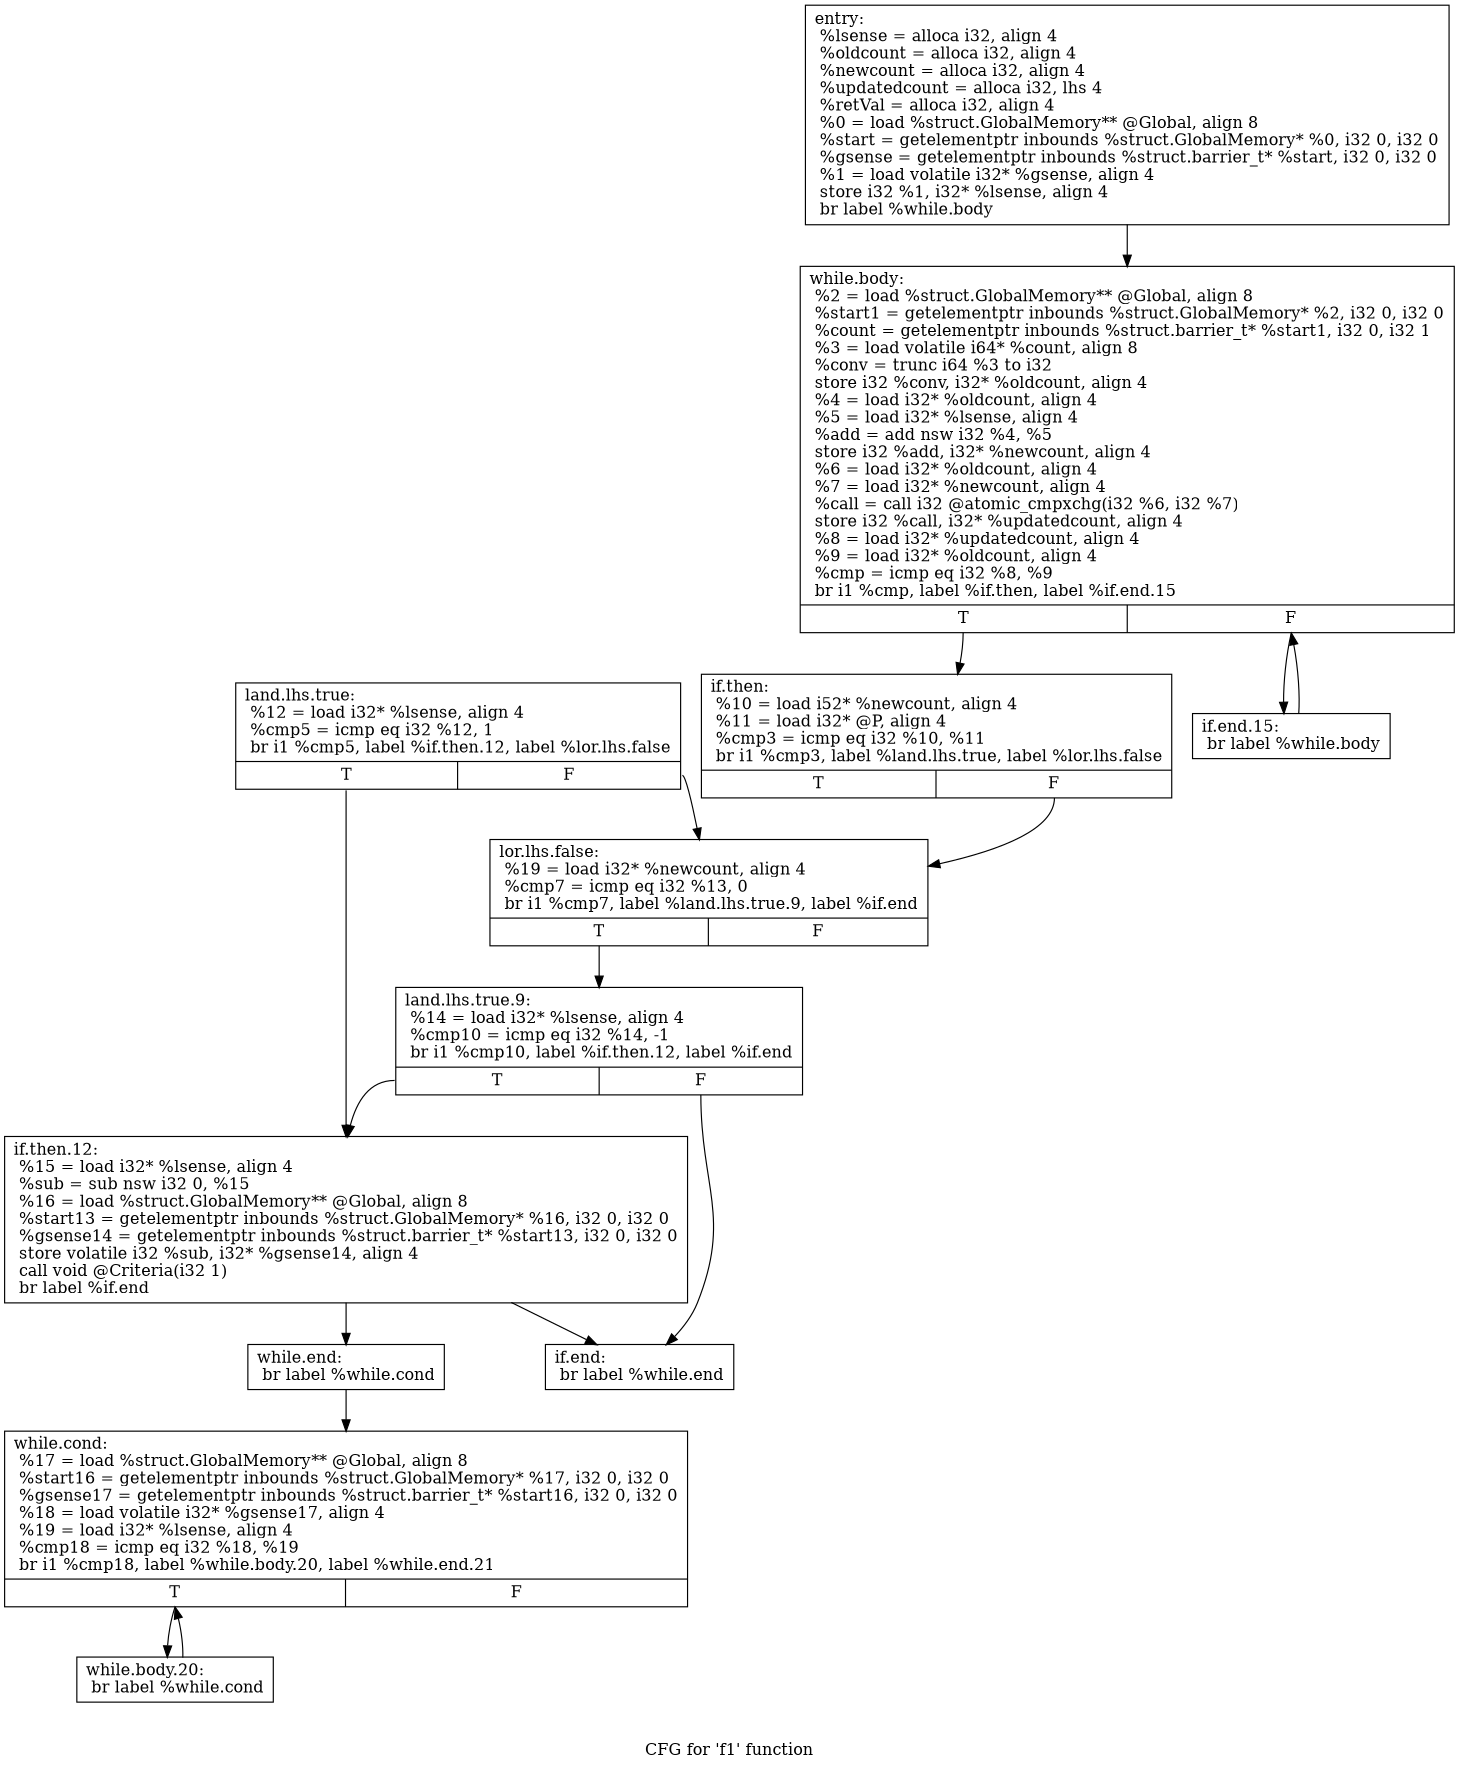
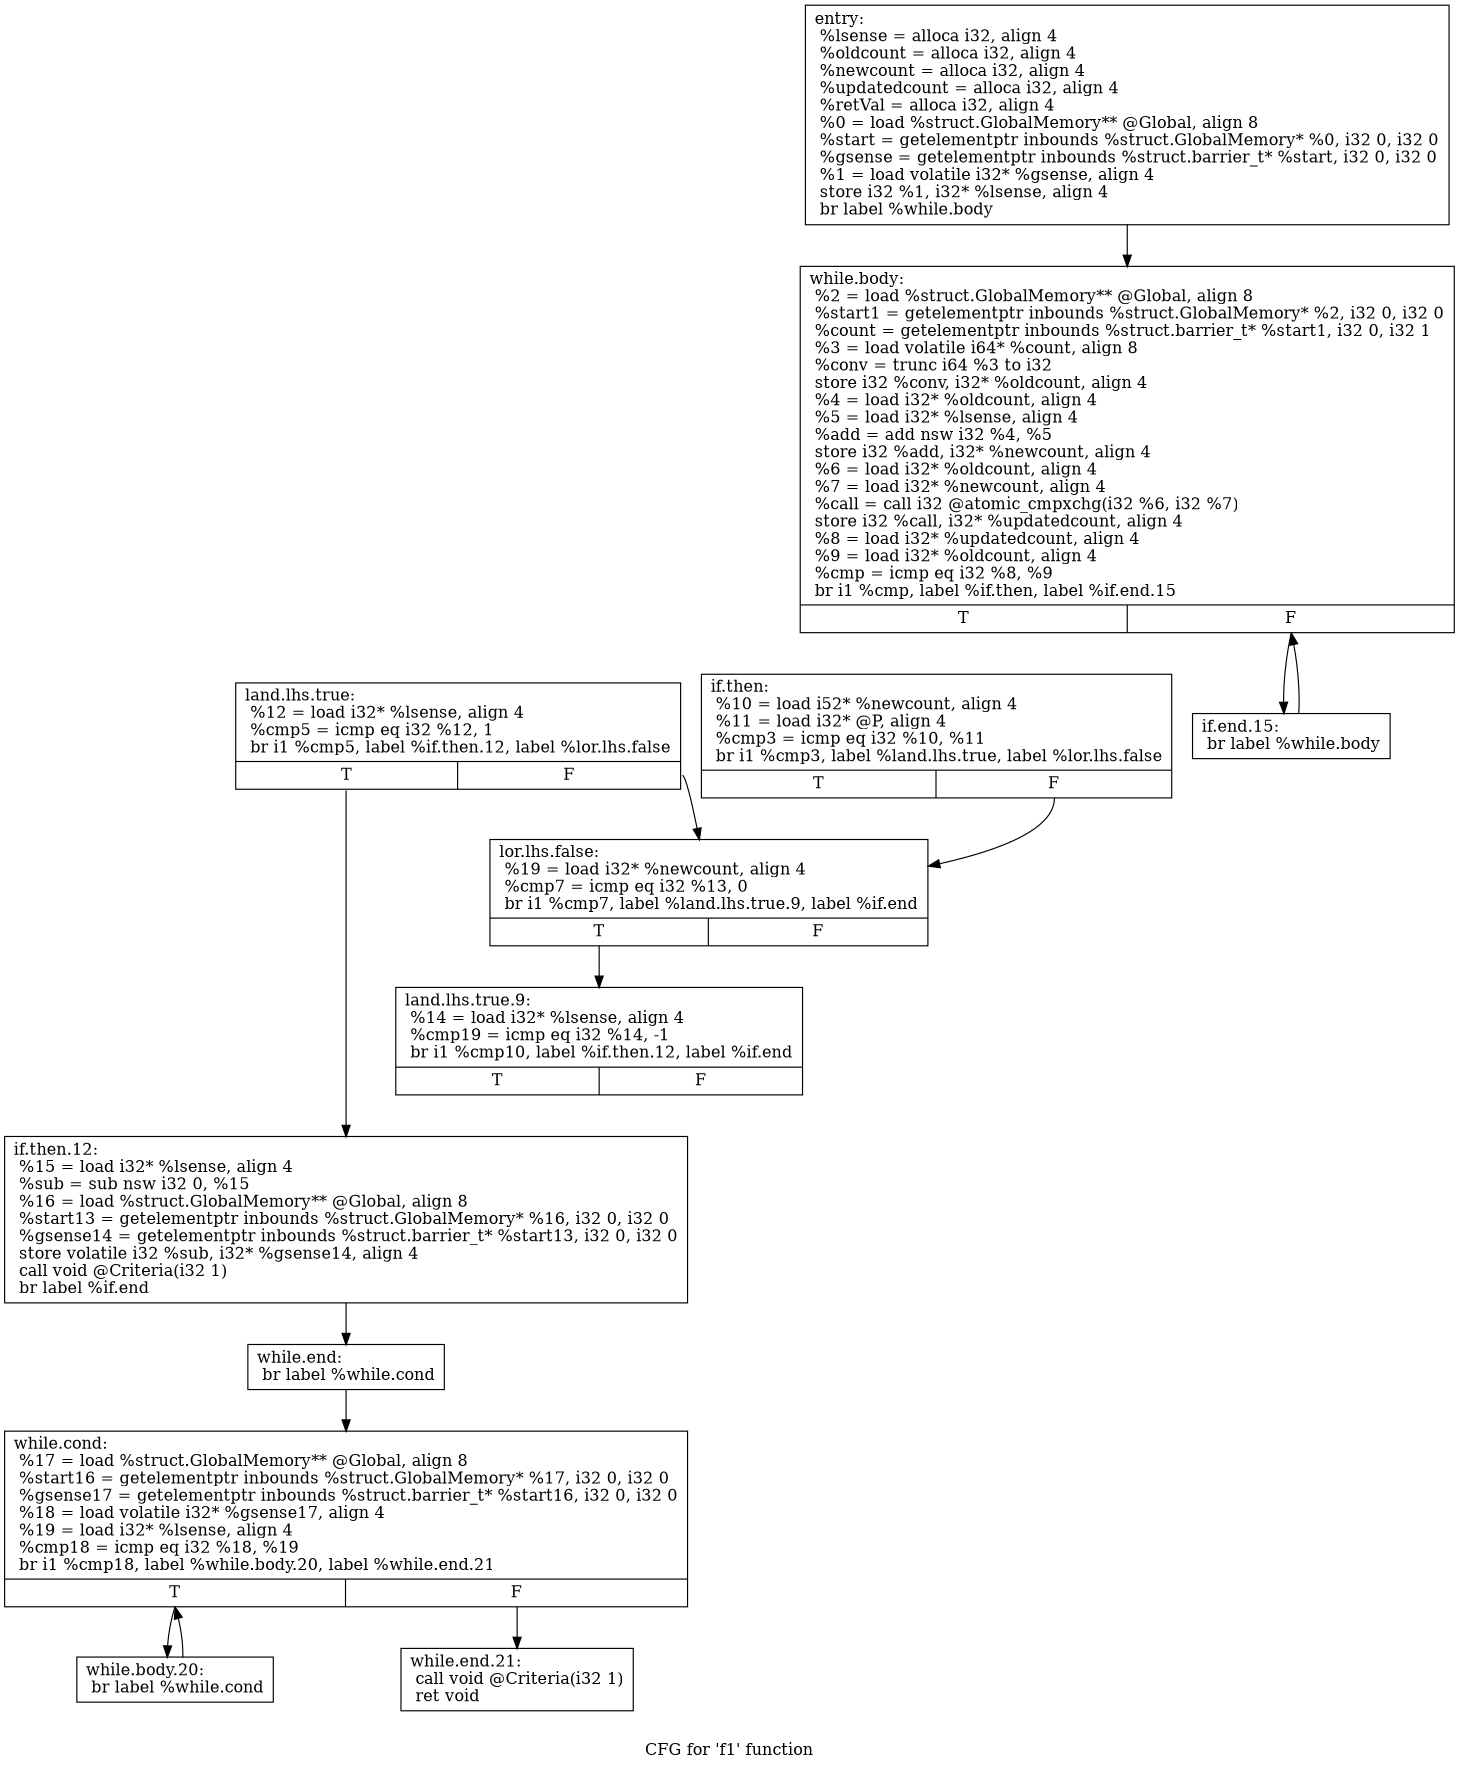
(959, 88) -> (967, 88)
(962, 648) -> none
(537, 1035) -> (537, 1035)
(365, 1095) -> none
(640, 1367) -> none
none -> (517, 1680)
